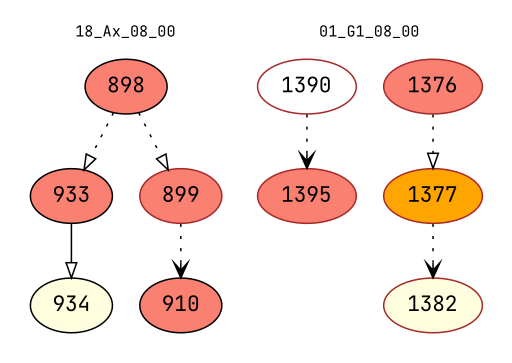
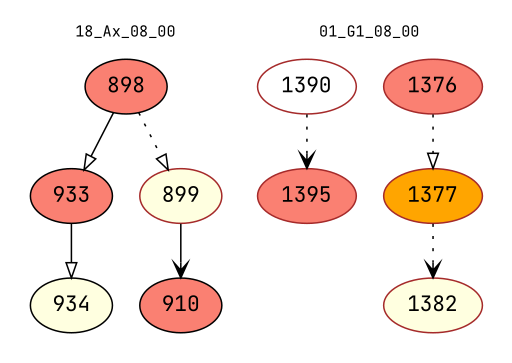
(102, 135) -> (102, 135)
(181, 196) -> (181, 196)
(181, 243) -> (181, 243)
